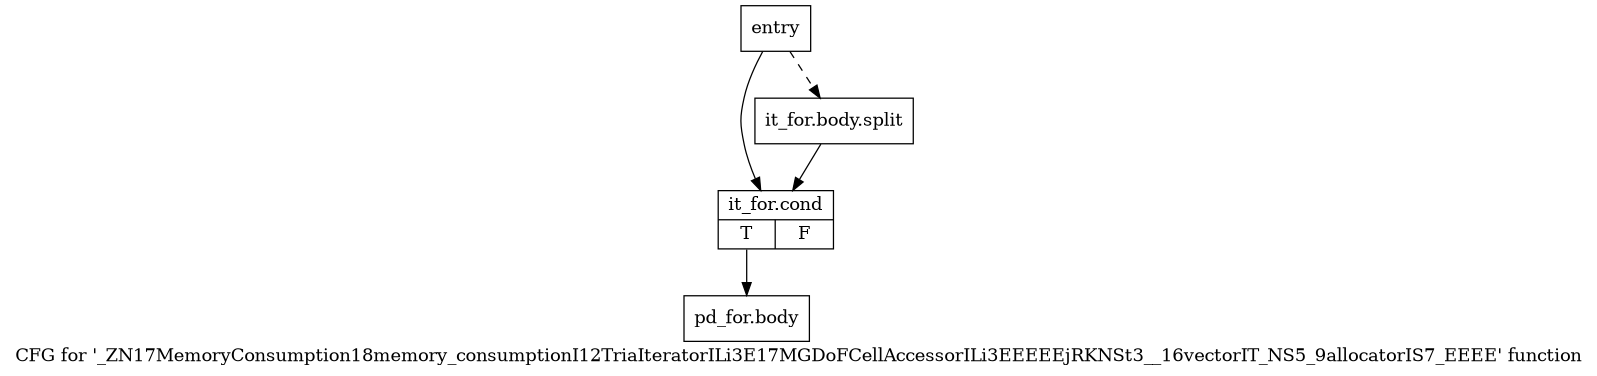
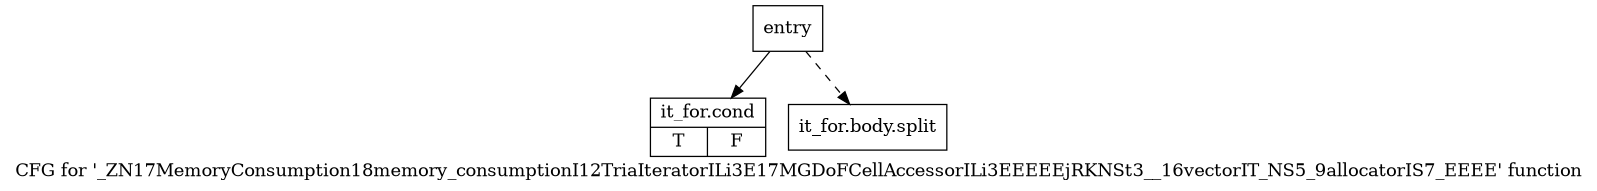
(810, 162) -> none
(747, 319) -> none
